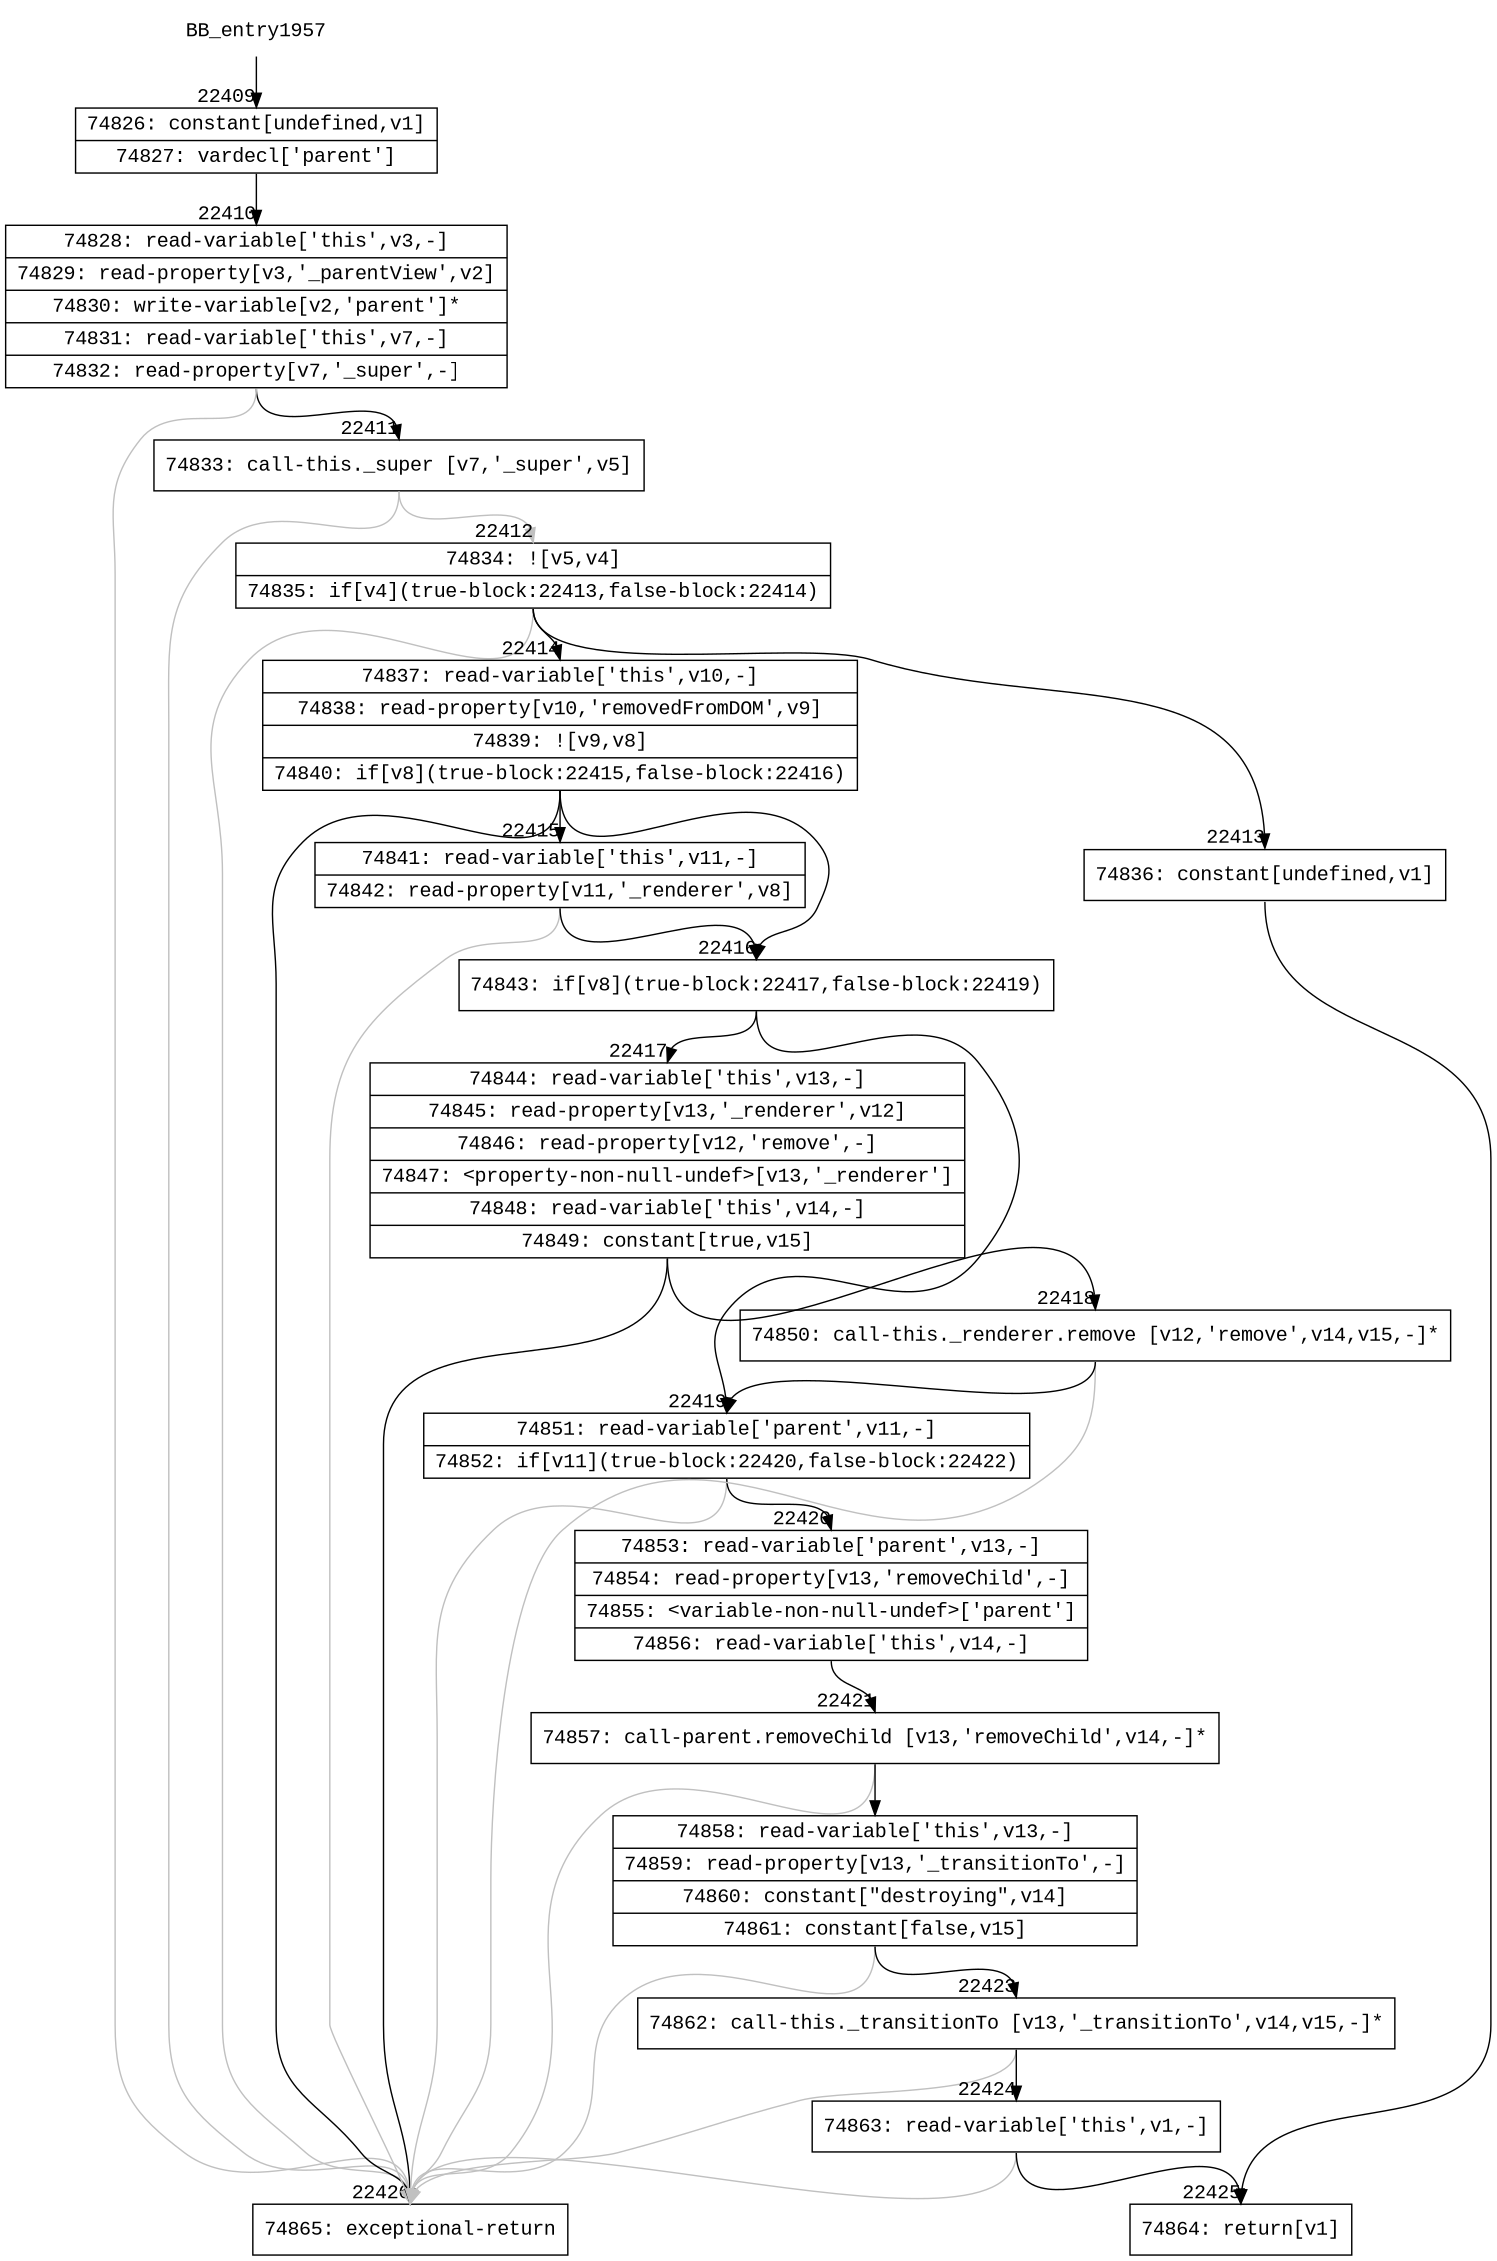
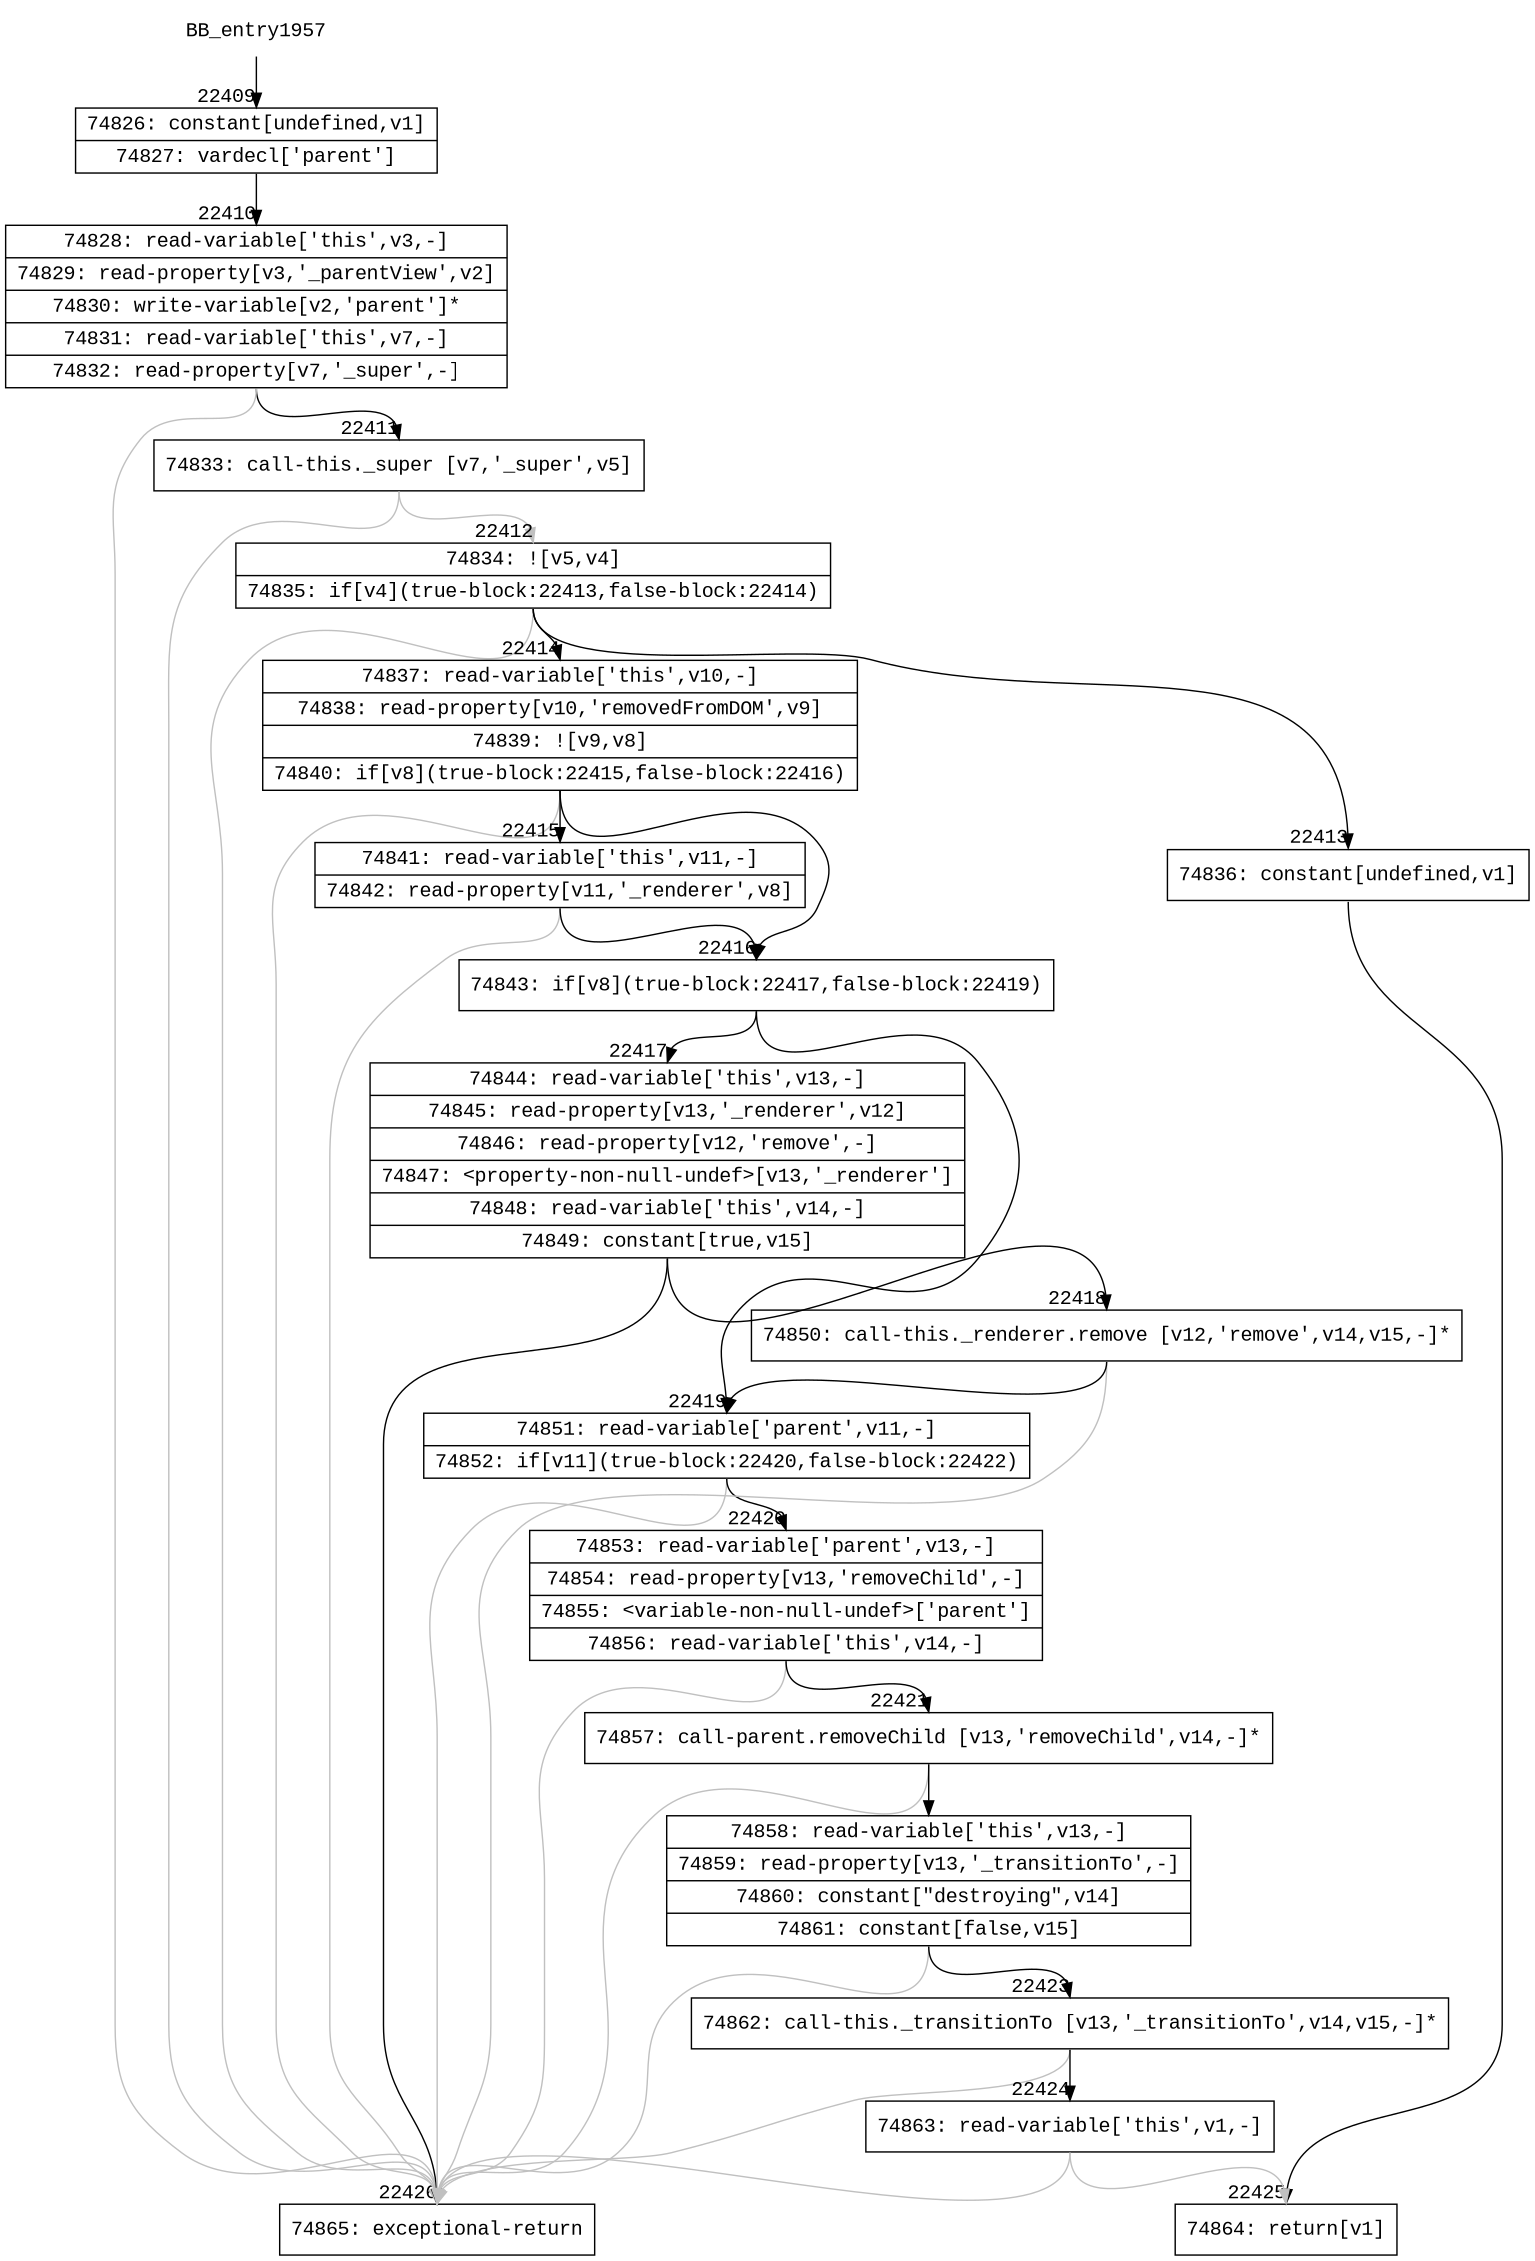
(276, 1391) -> (276, 1405)
none -> (543, 1850)
(1122, 2180) -> (1171, 2180)
